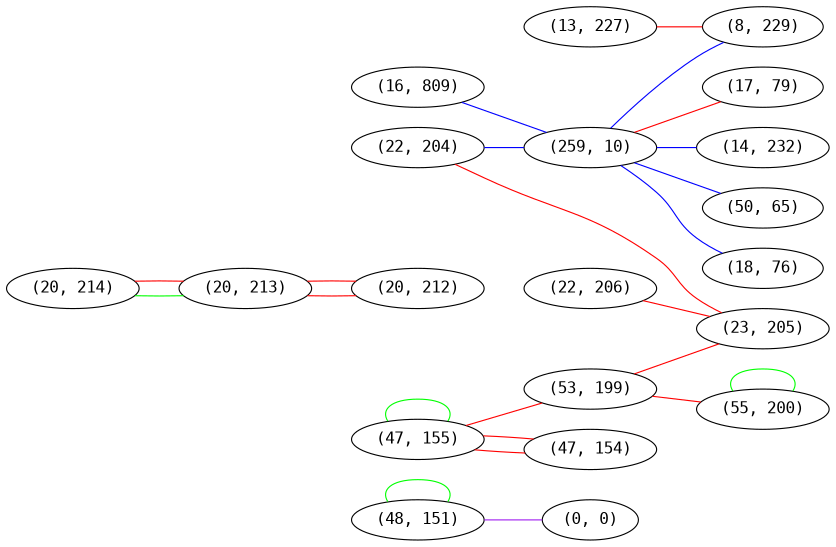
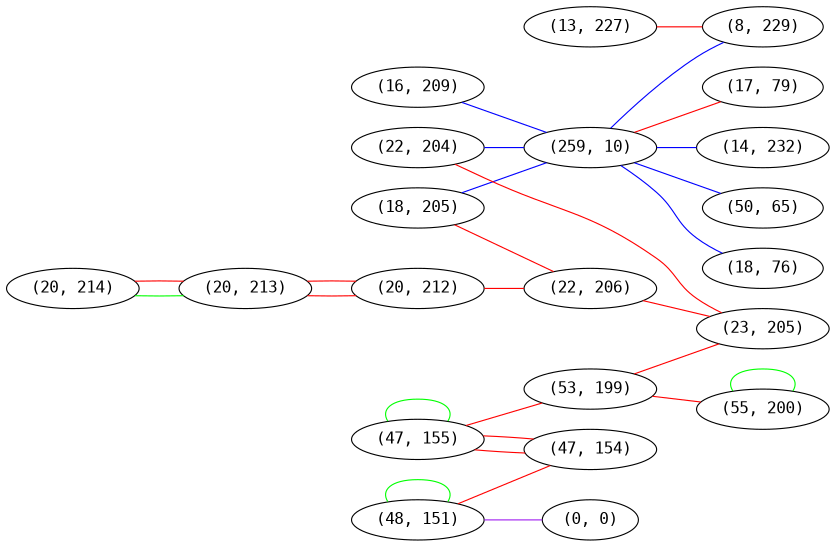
(418, 87) -> (418, 87)
none -> (418, 208)
none -> (504, 288)
none -> (504, 485)
